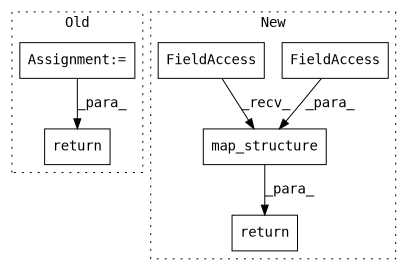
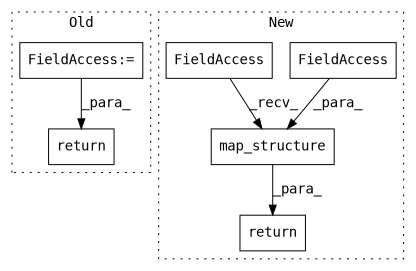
(77, 60) -> (81, 60)
